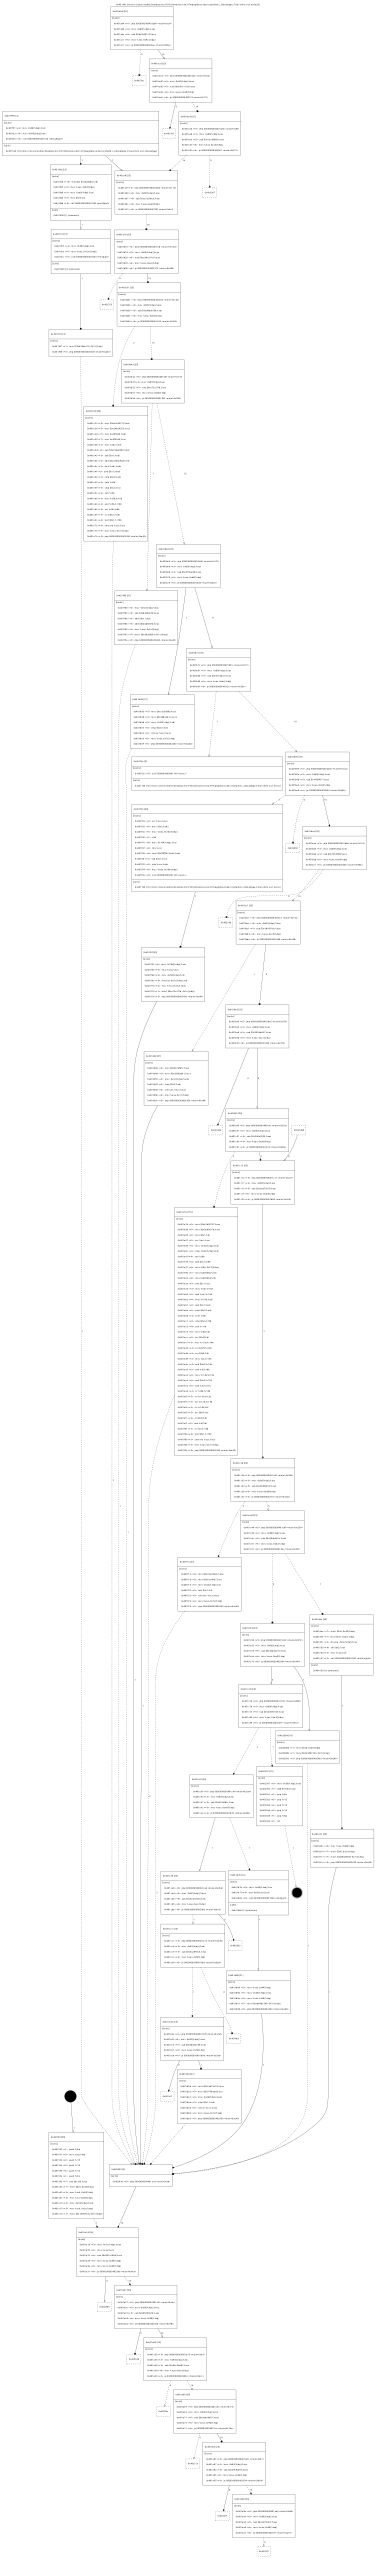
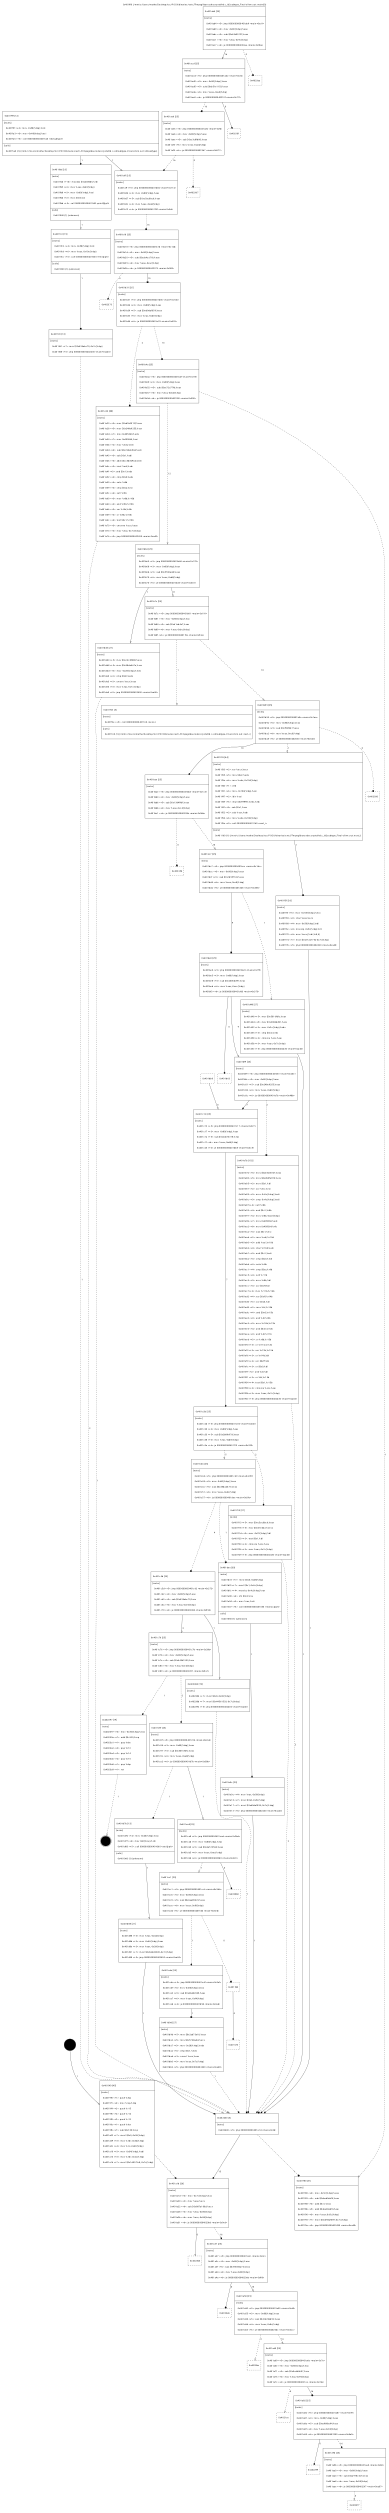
(119, 1404) -> (278, 2155)
(174, 2075) -> (233, 2015)
